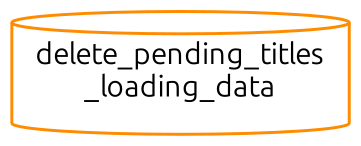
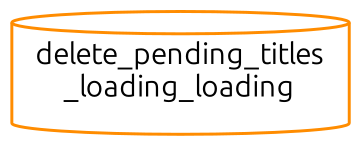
(181, 73) -> (181, 73)
